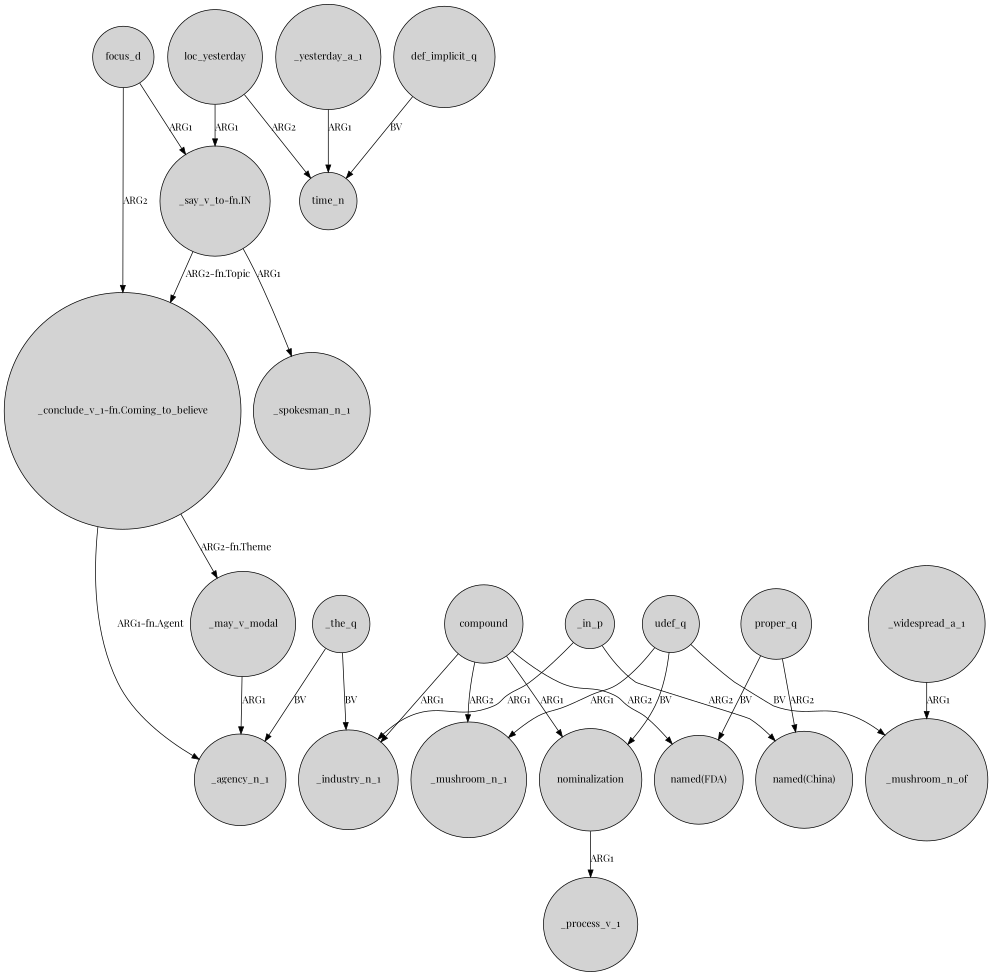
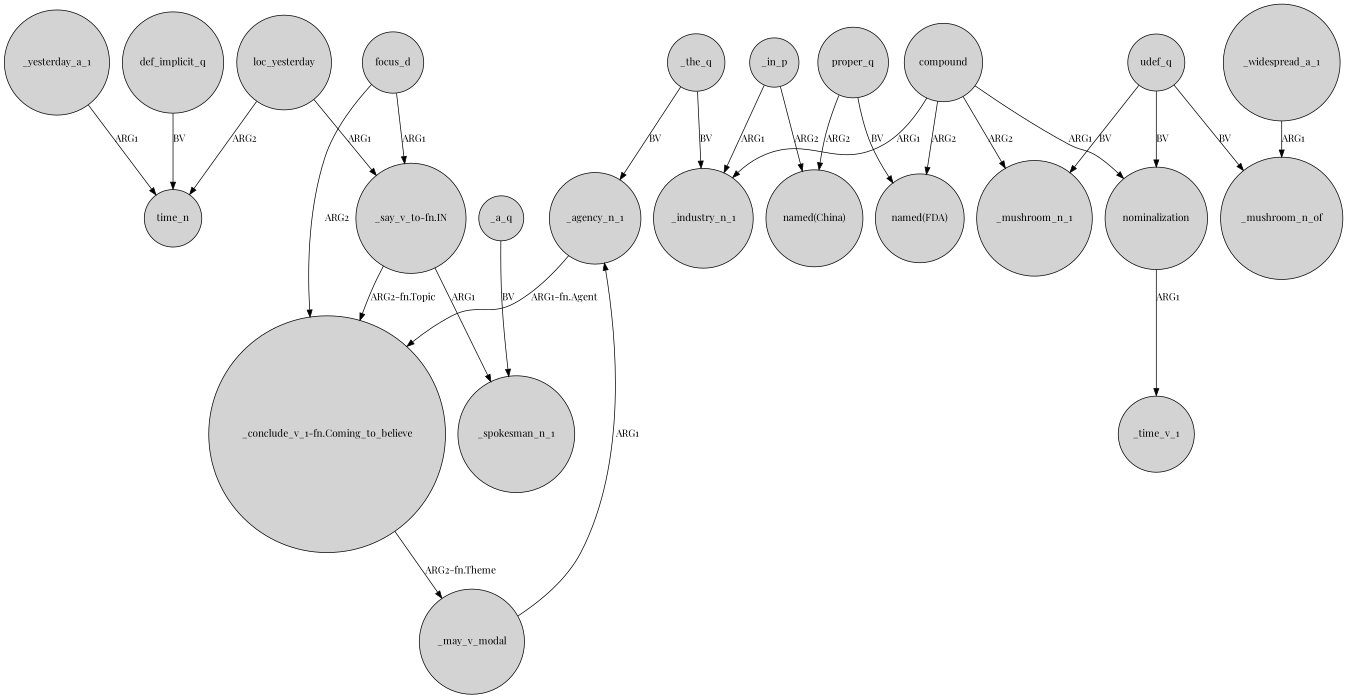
none -> (501, 218)
(108, 658) -> (496, 309)
(602, 700) -> (1105, 139)
(591, 924) -> (1156, 434)
